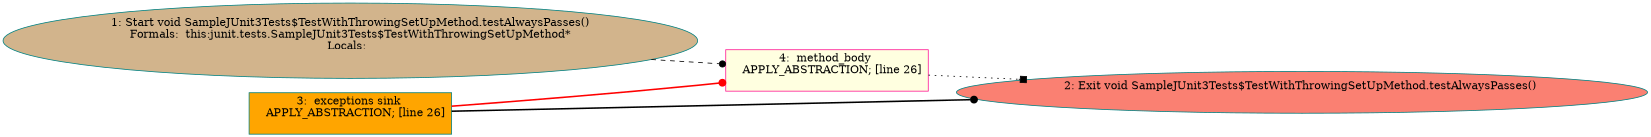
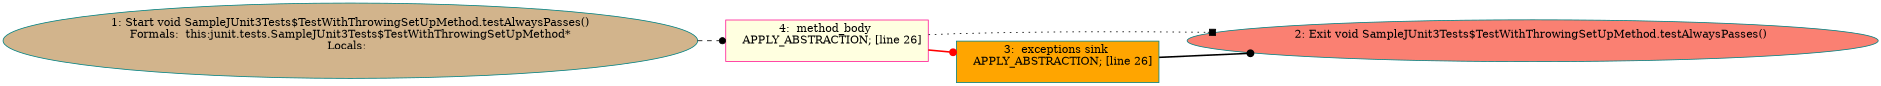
(585, 95) -> (939, 51)
